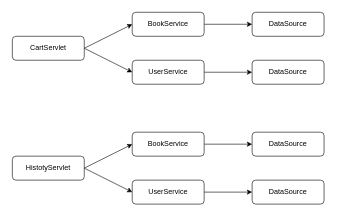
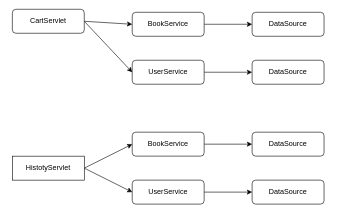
(48, 48) -> (48, 21)
(48, 168) -> (48, 168)
